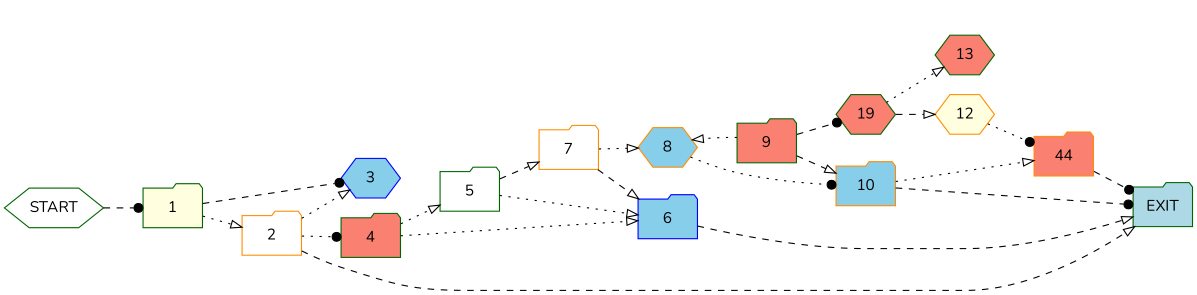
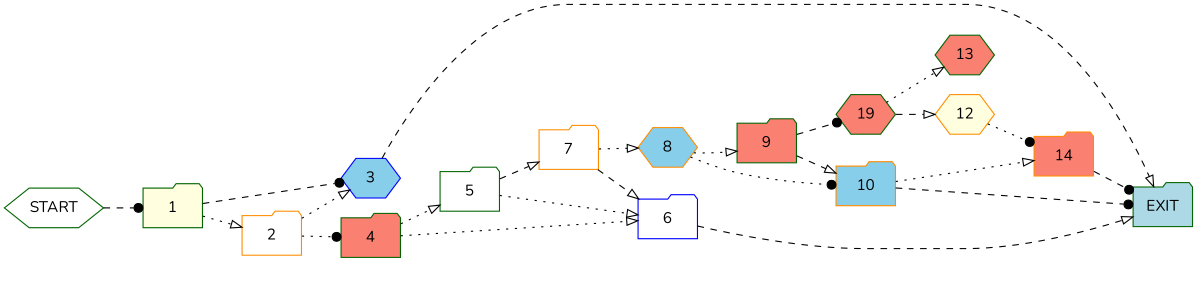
(720, 138) -> (710, 153)
(1064, 156) -> (1064, 156)
(668, 219) -> (668, 219)
(716, 290) -> (773, 4)
